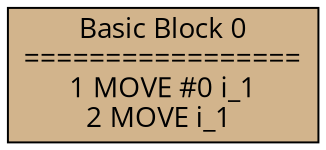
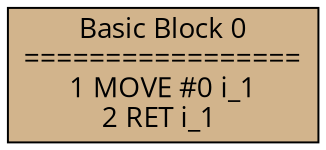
(163, 75) -> (163, 75)
